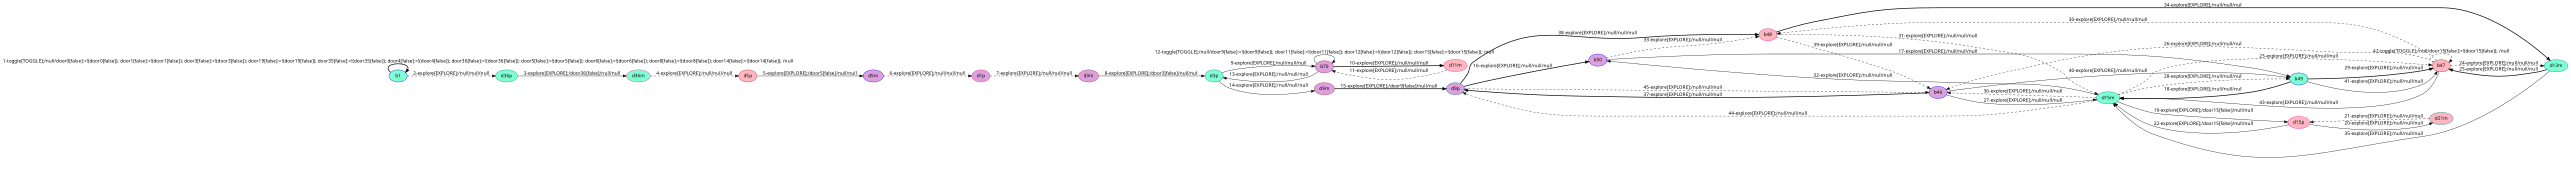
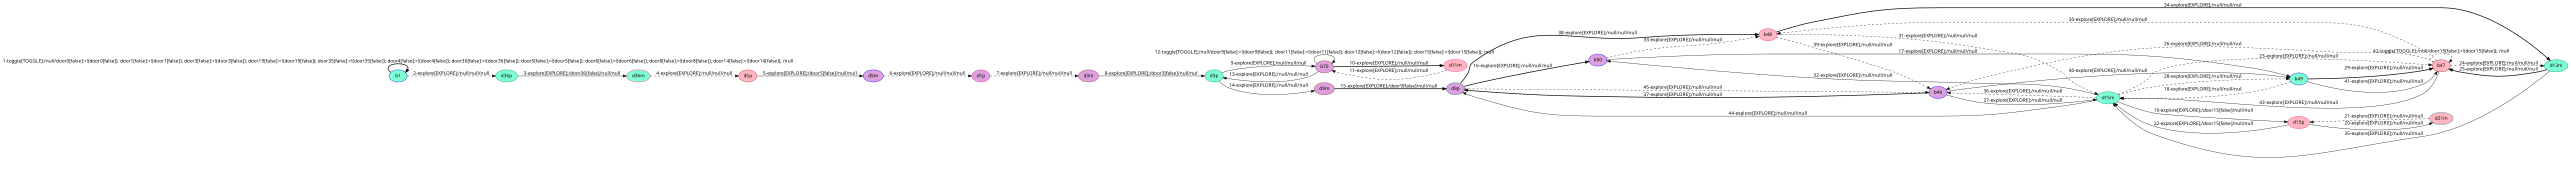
(2208, 97) -> (2208, 97)
(1781, 116) -> (1781, 116)
